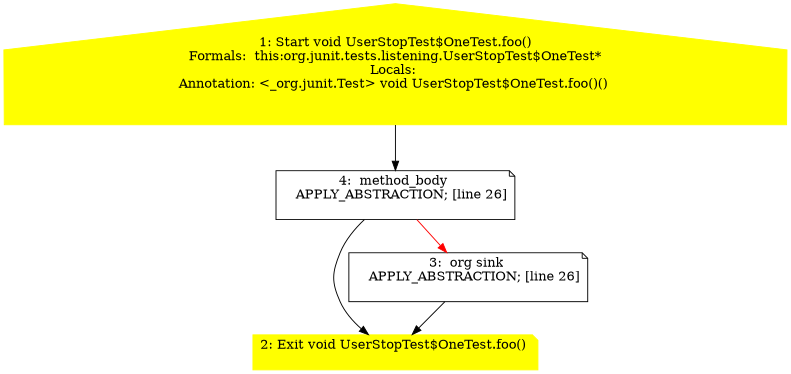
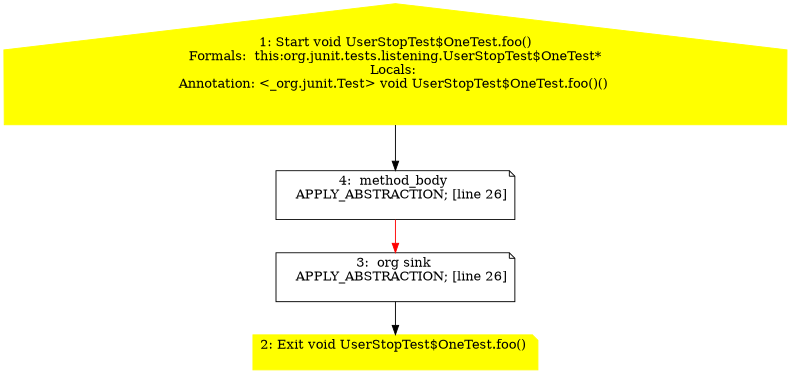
(334, 274) -> none
